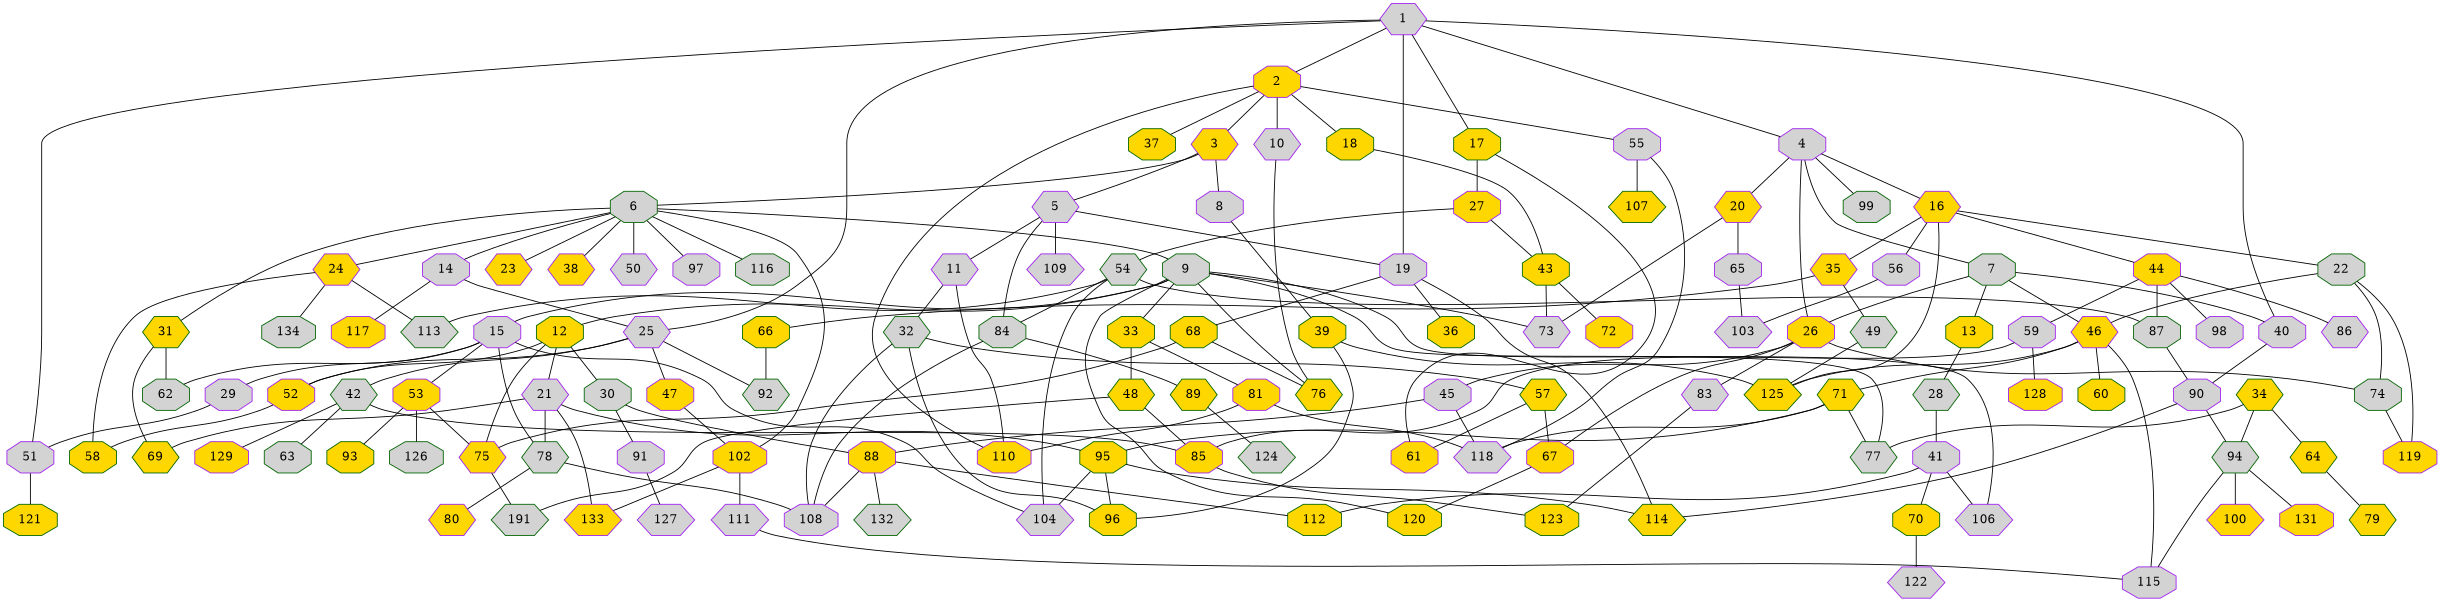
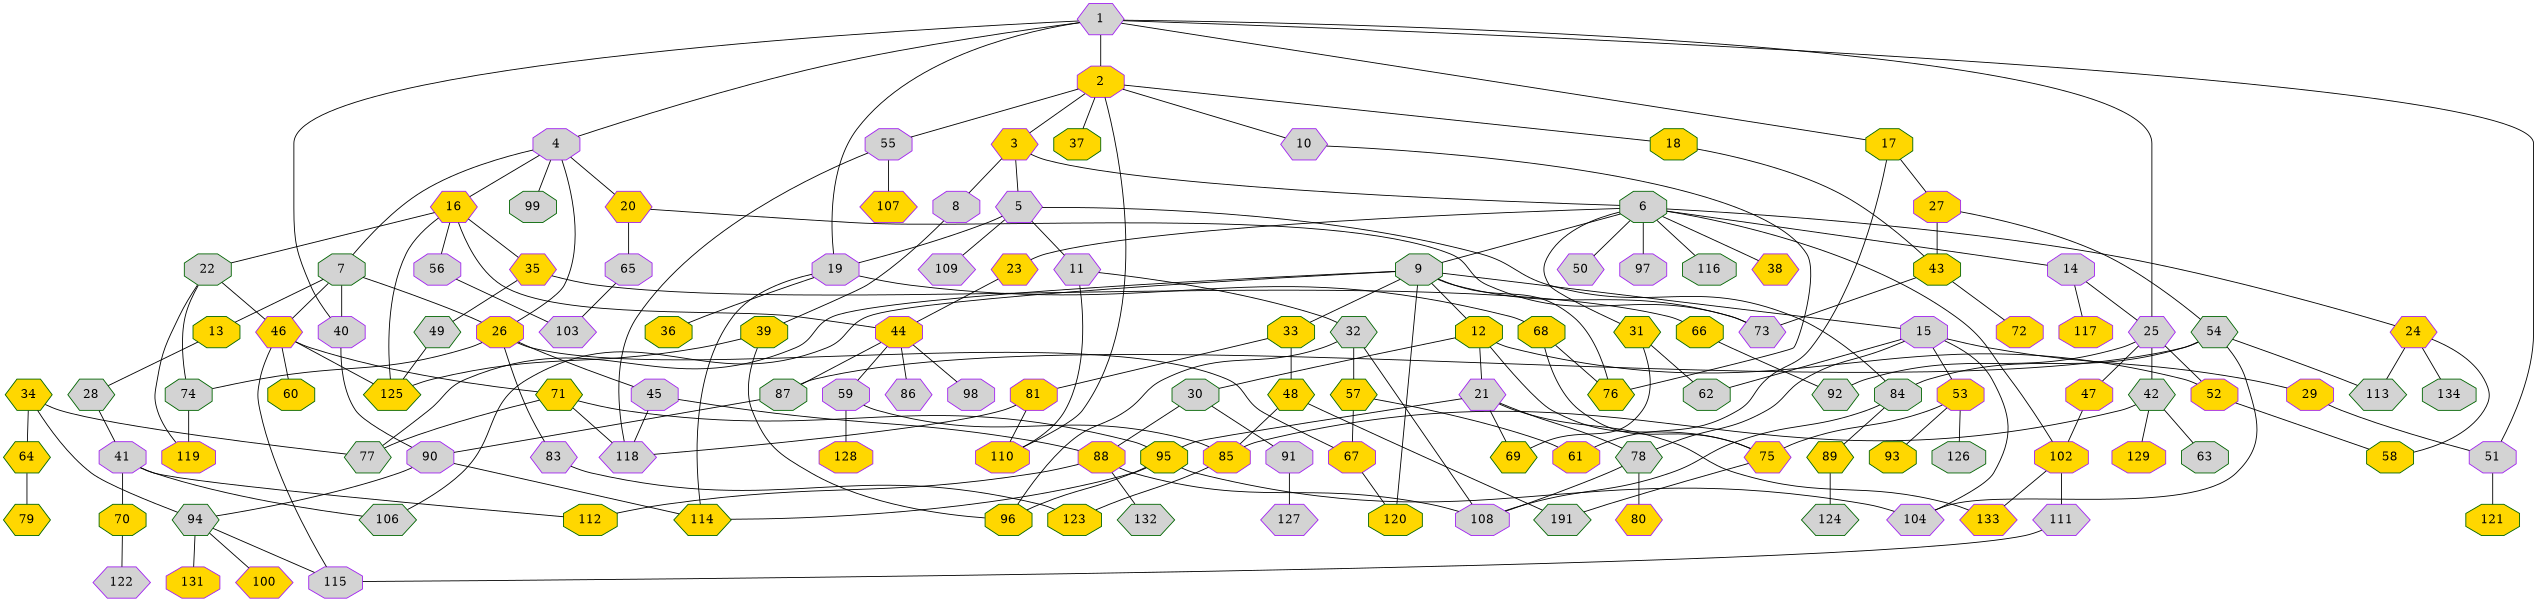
(1637, 207) -> (889, 207)
none -> (939, 310)
(229, 395) -> (2310, 395)
(1984, 520) -> (388, 520)
